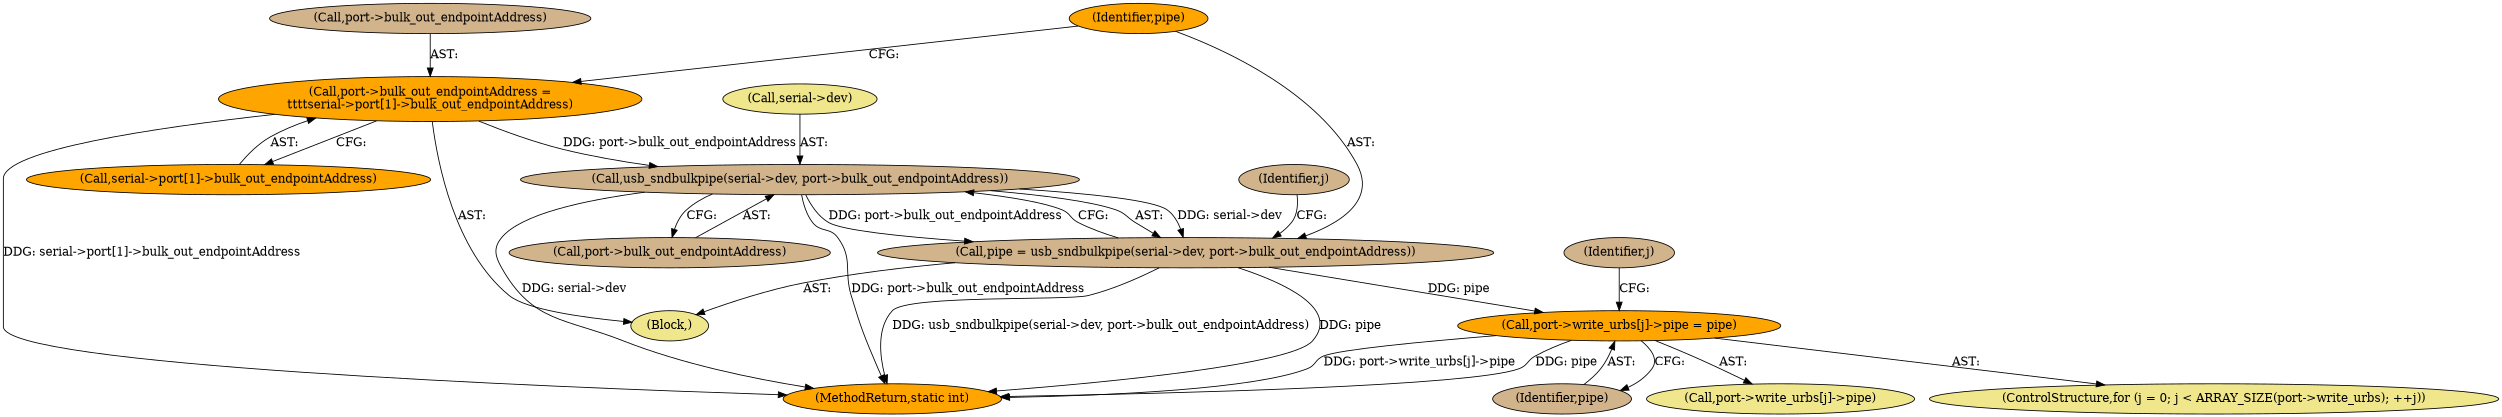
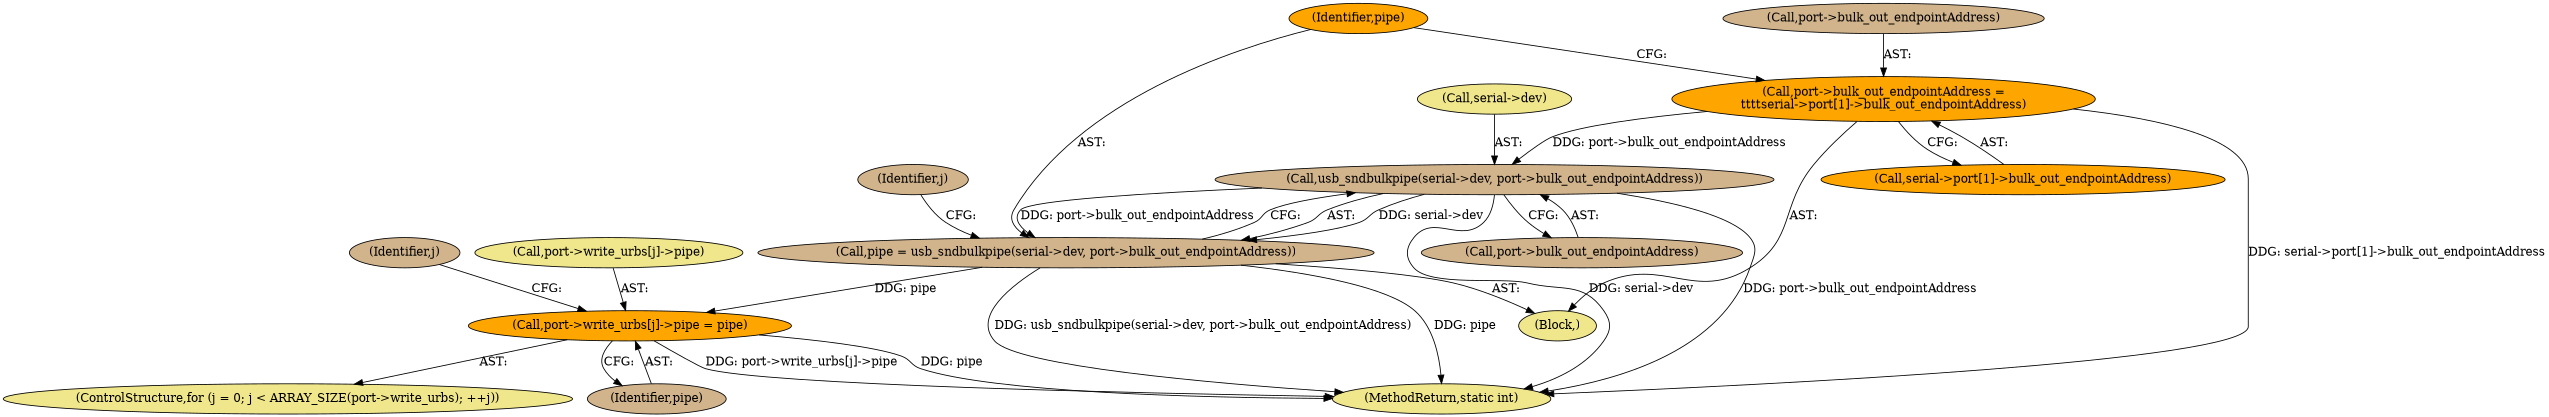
(1700, 360) -> (618, 285)
(892, 399) -> (1442, 399)
